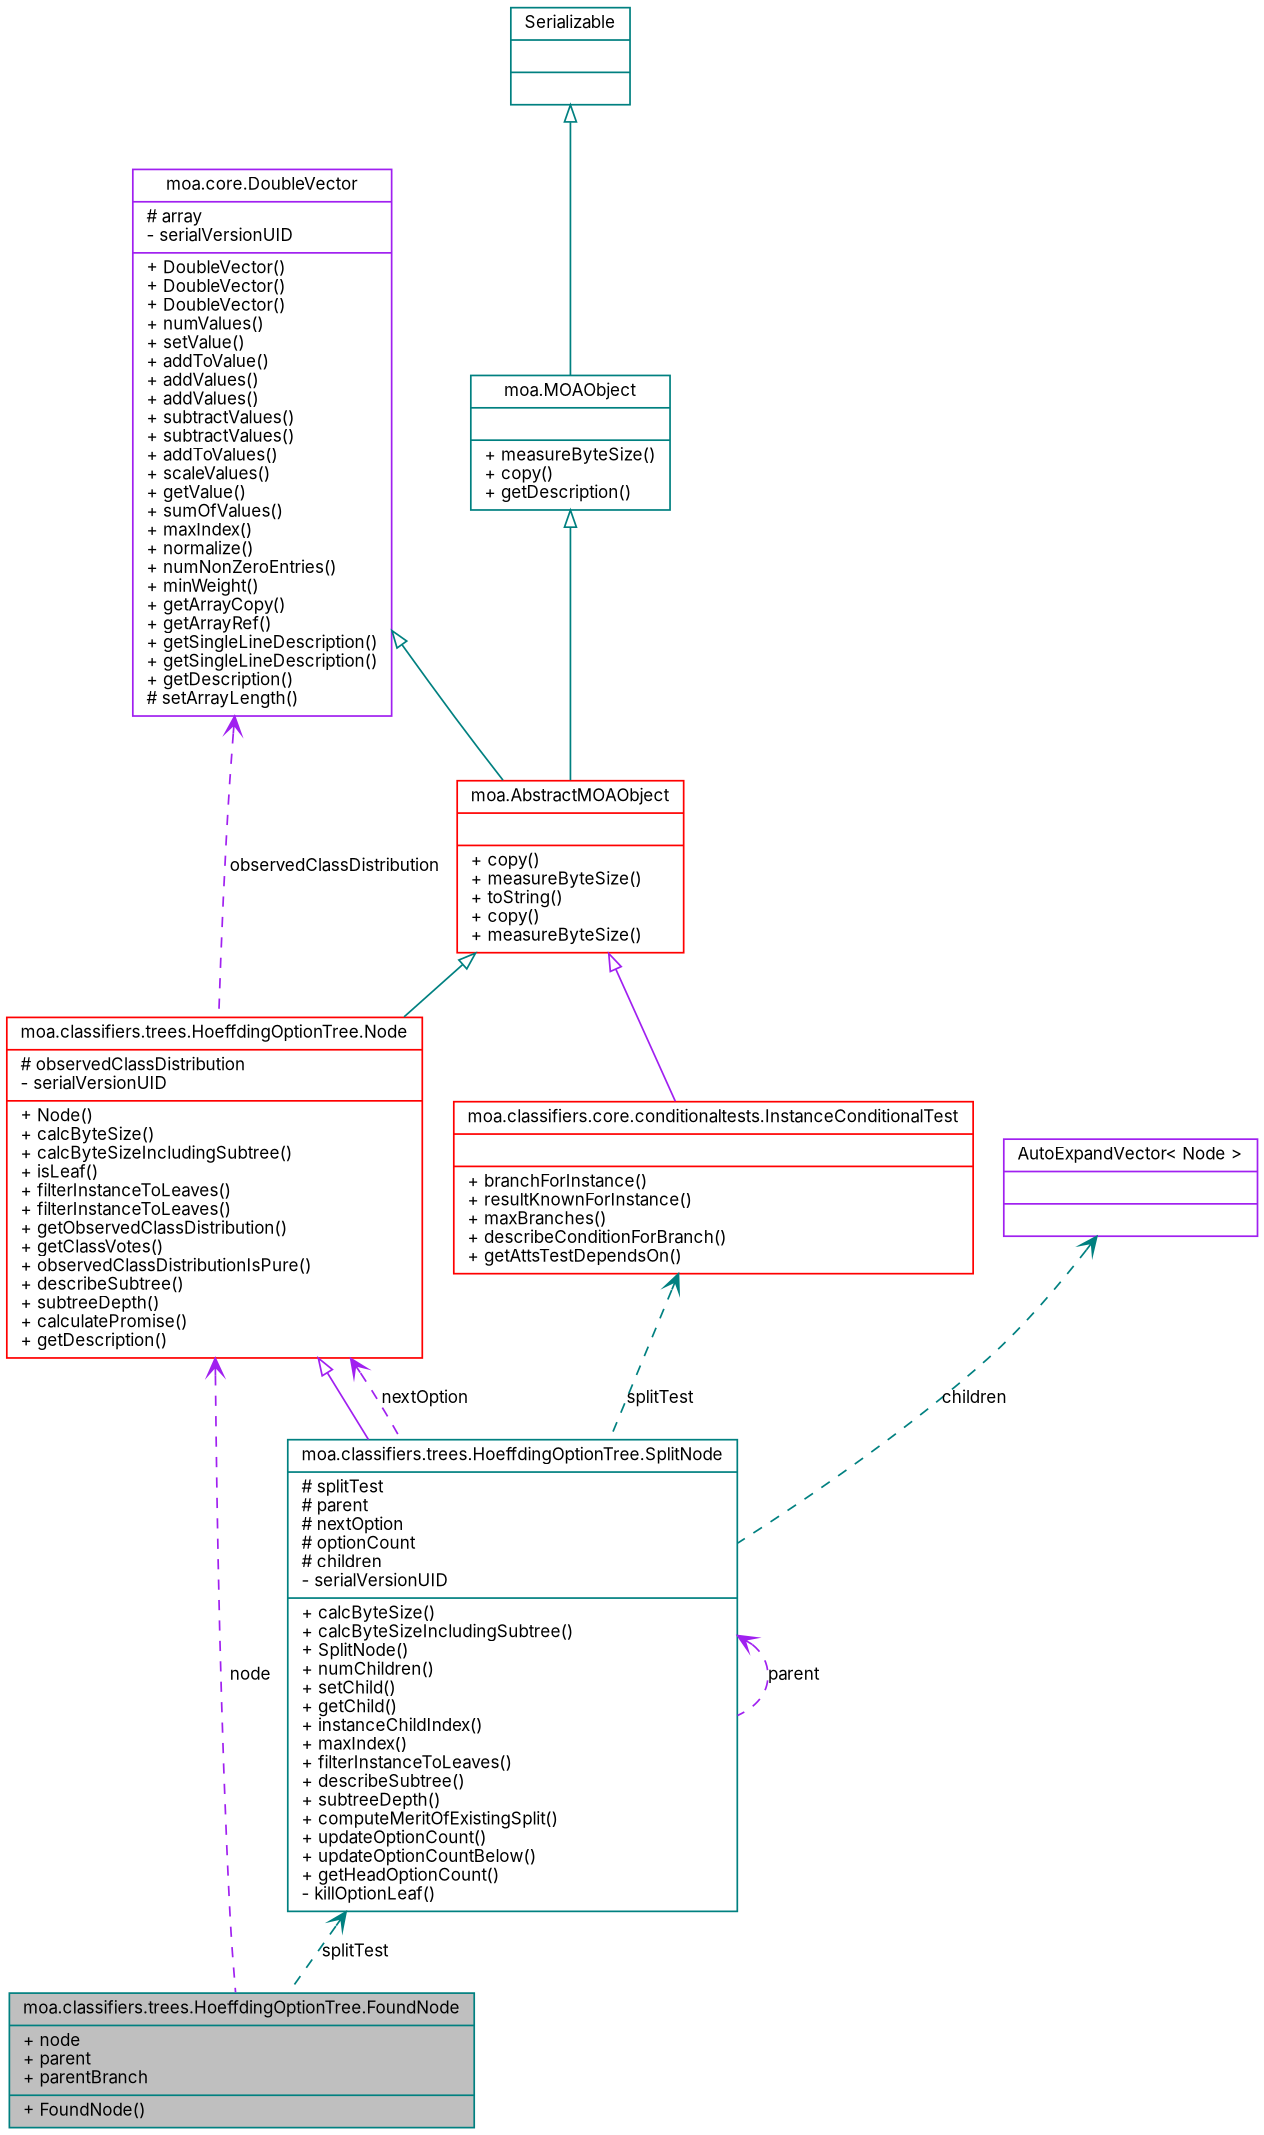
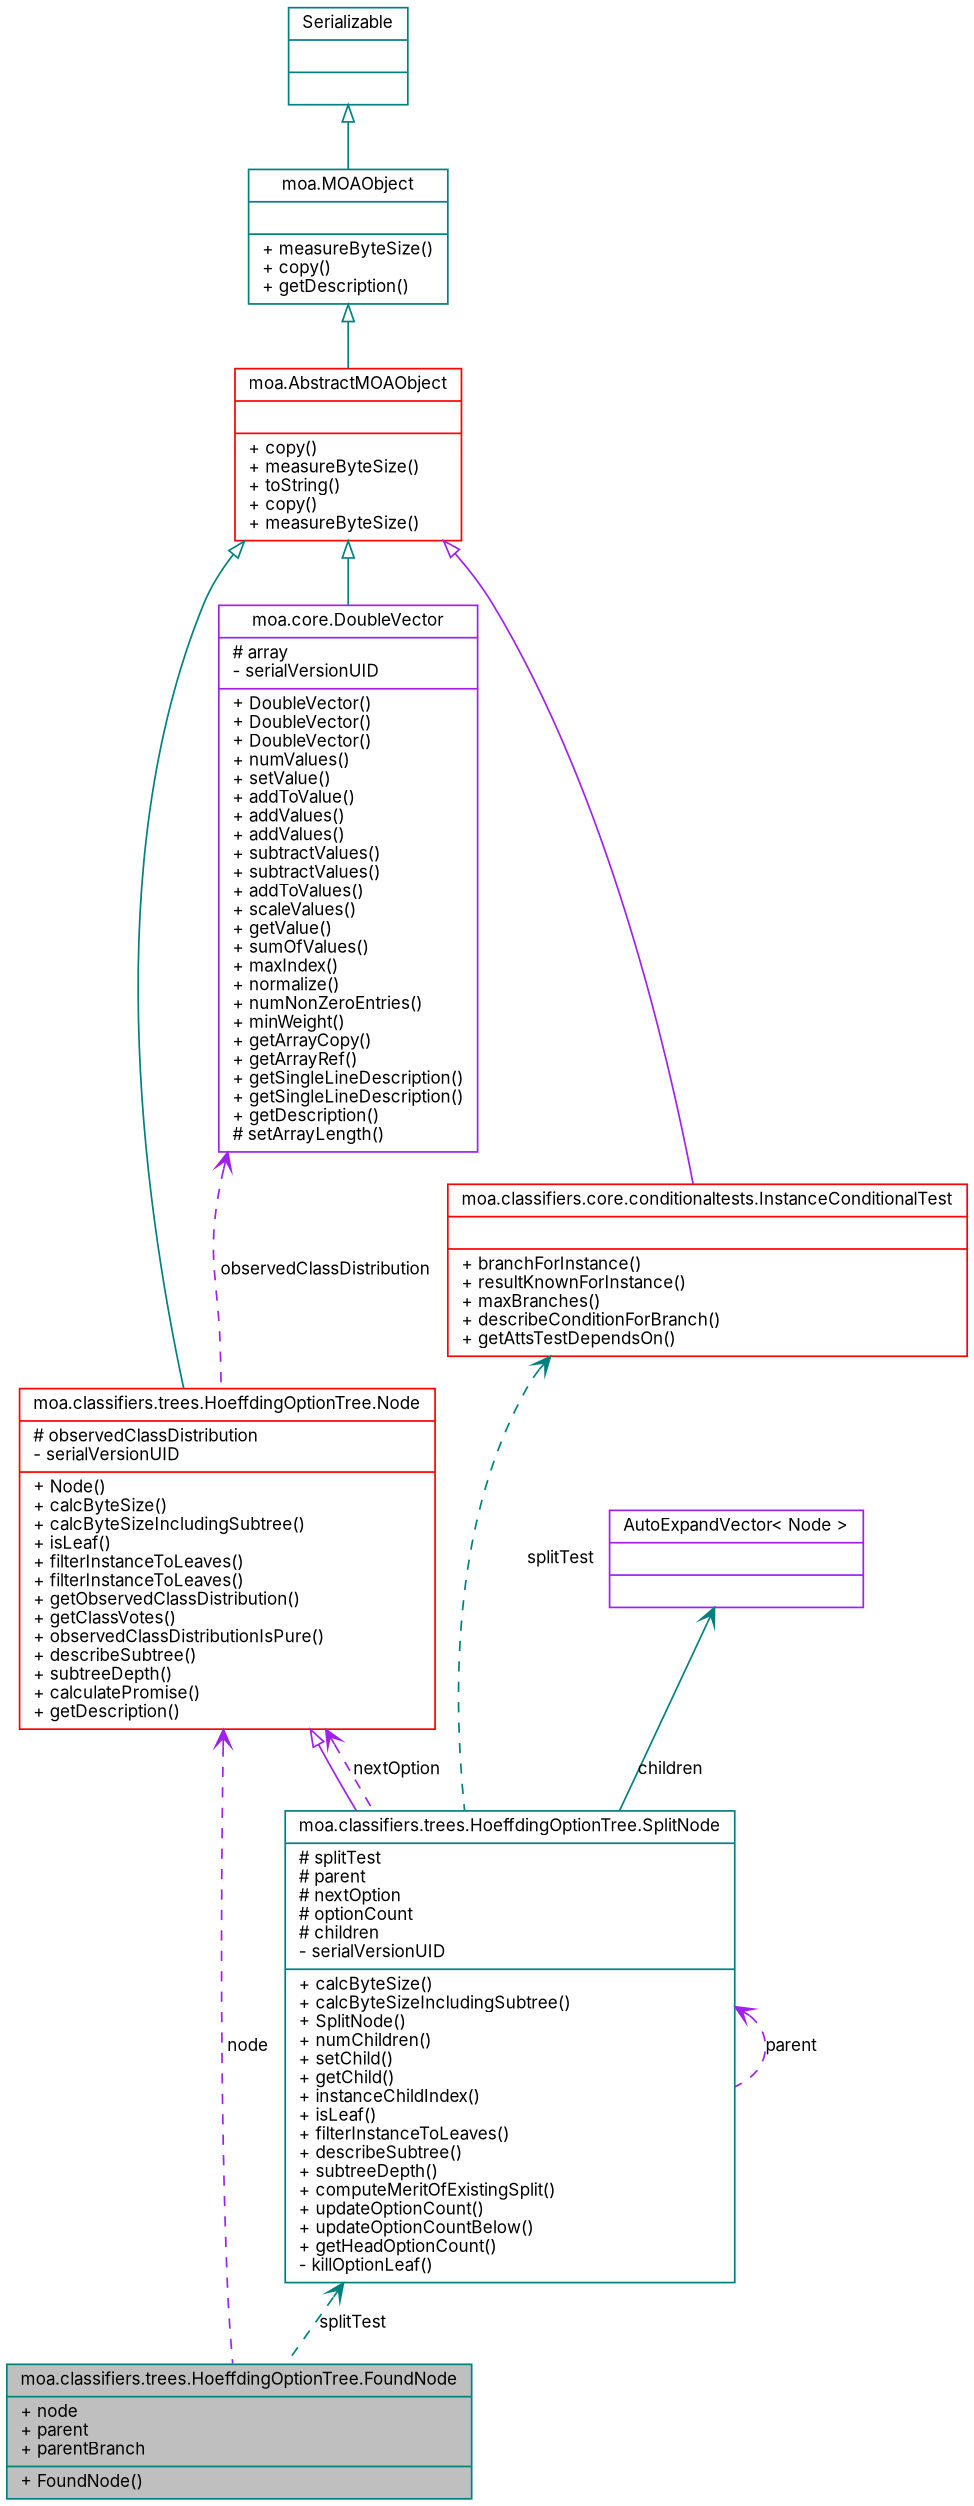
(452, 713) -> (348, 582)
(925, 1411) -> (663, 1717)
(355, 1744) -> (338, 2116)
